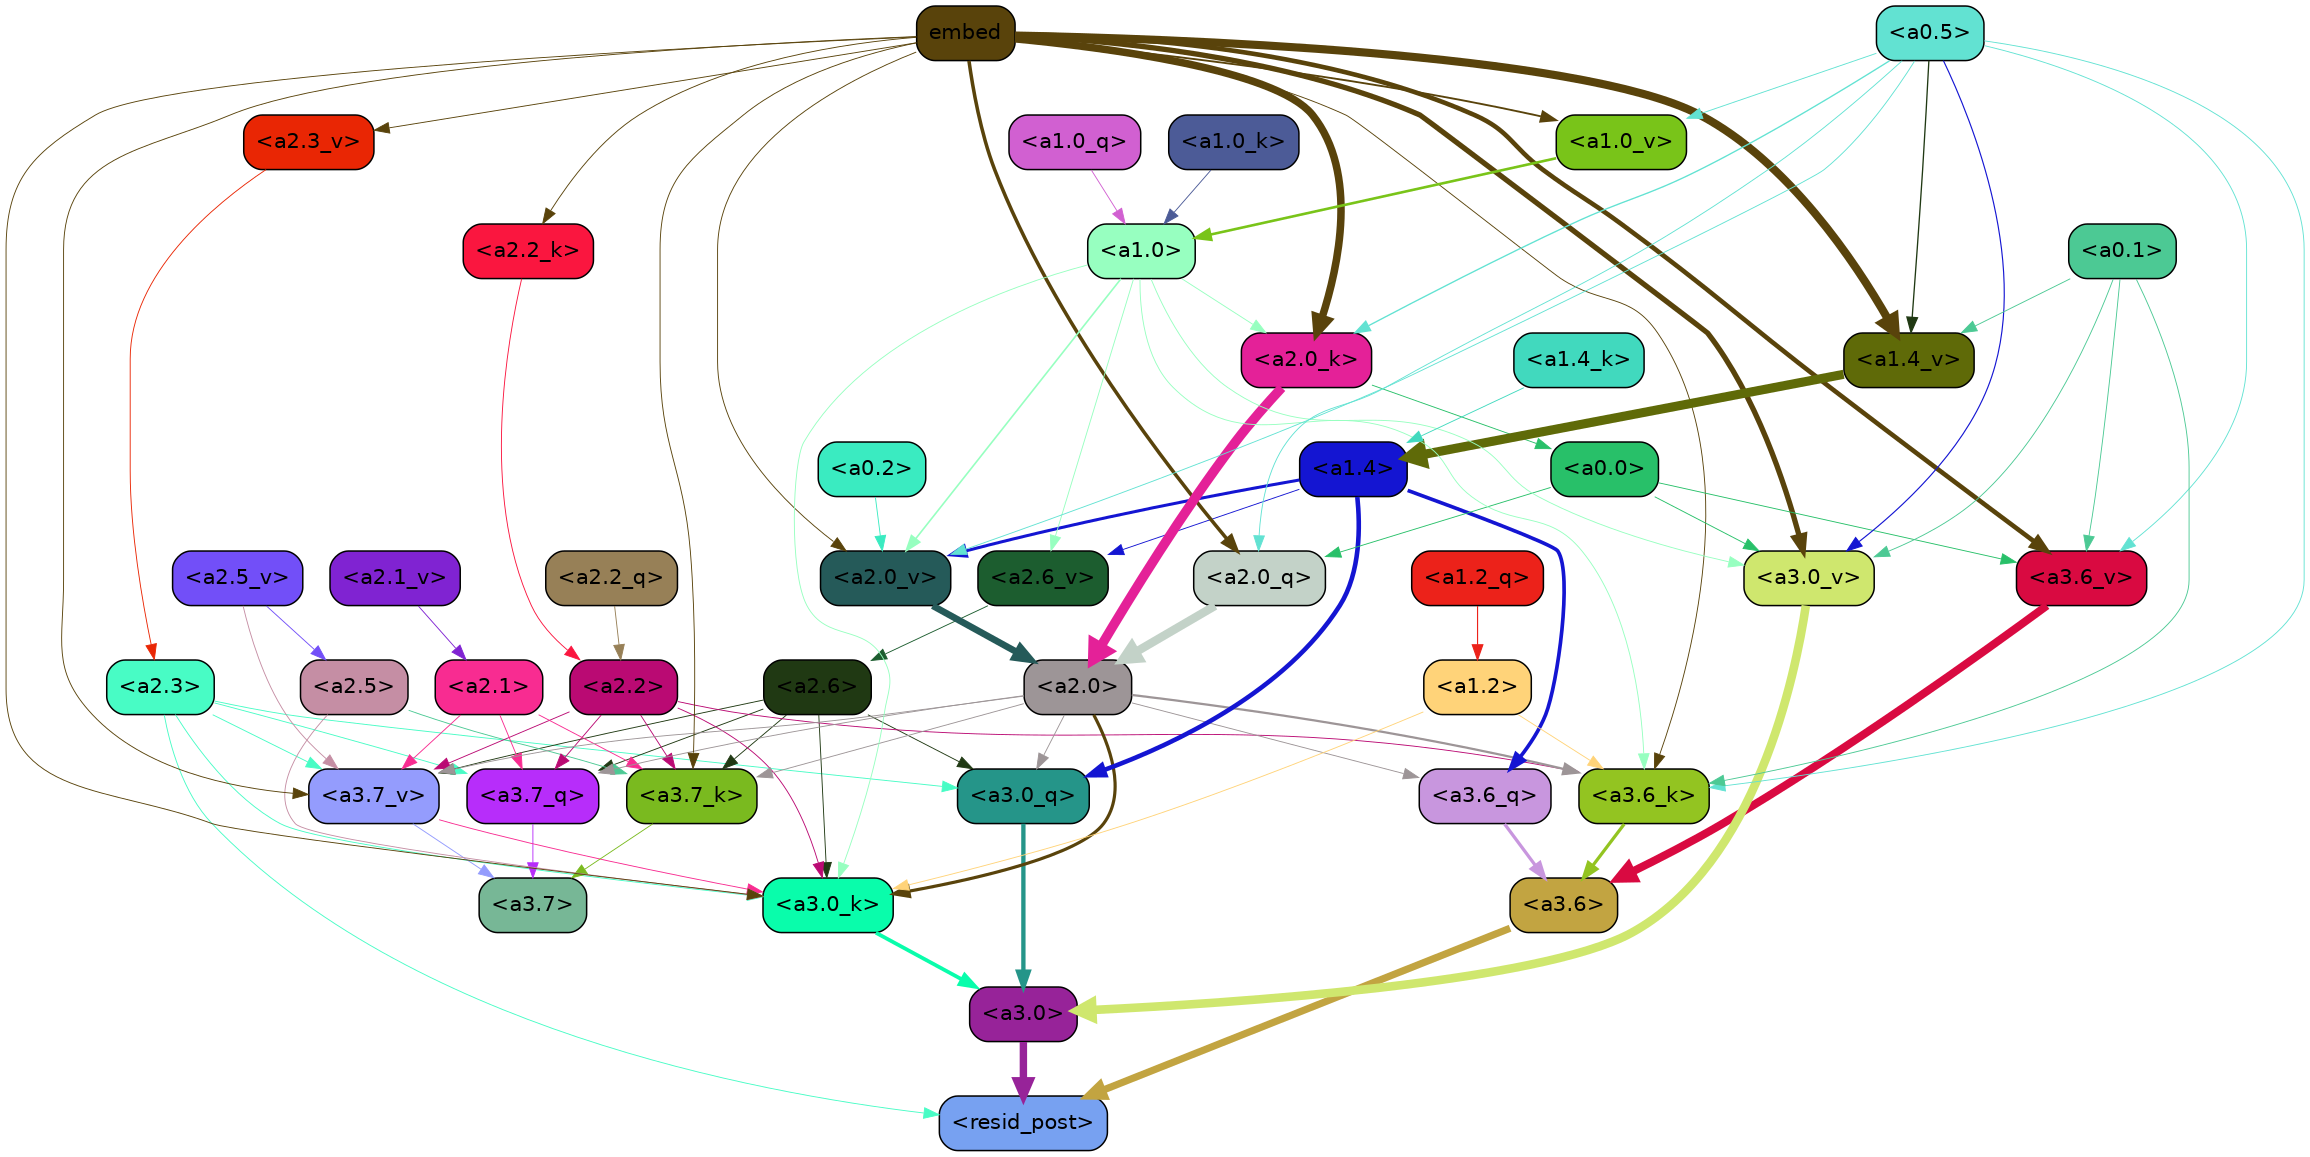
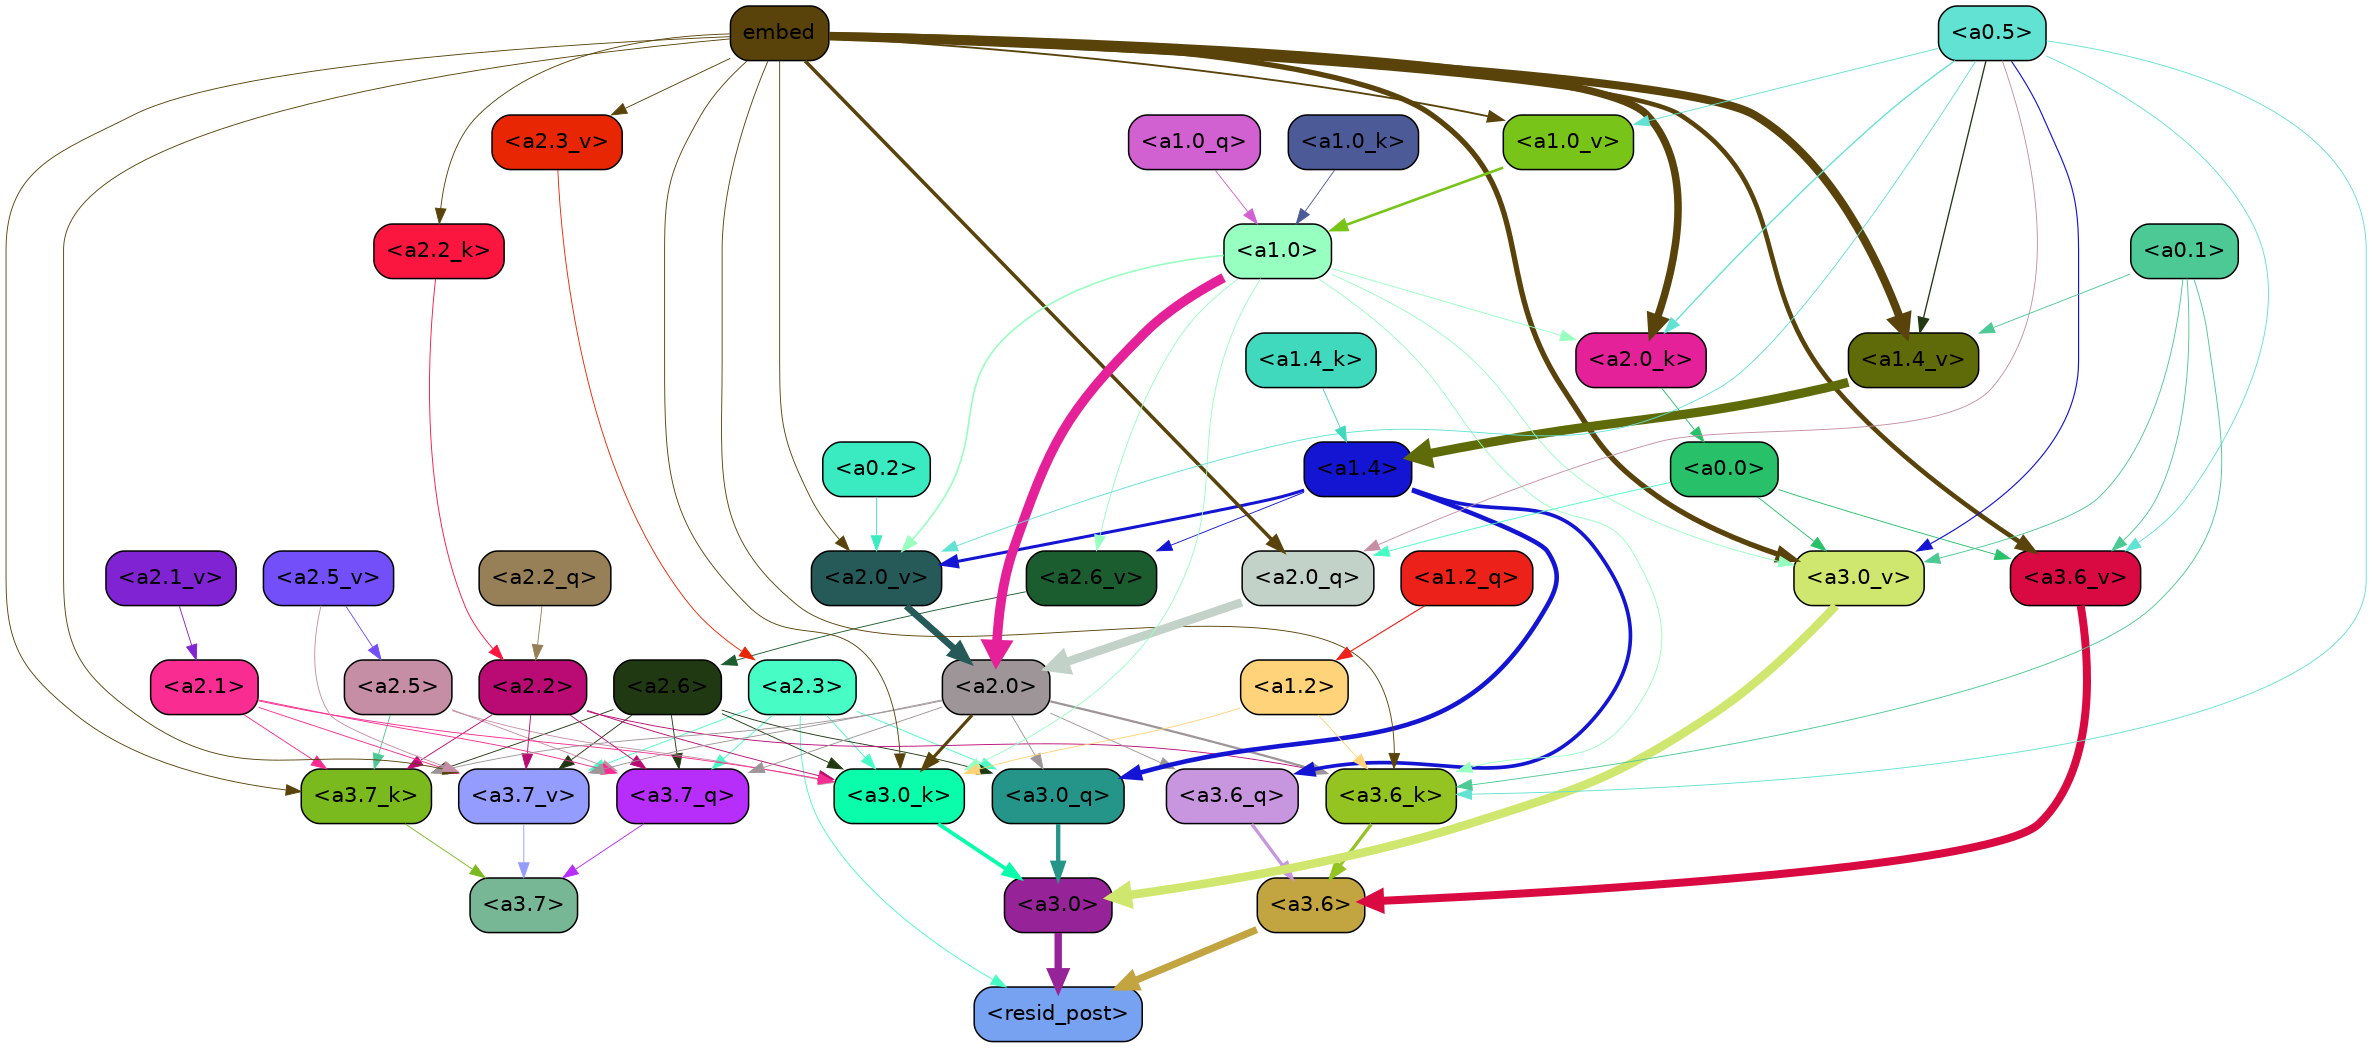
(1635, 254) -> (1850, 428)
(1185, 513) -> (1063, 431)
(1445, 520) -> (1515, 518)
none -> (527, 738)
(585, 856) -> (538, 742)
